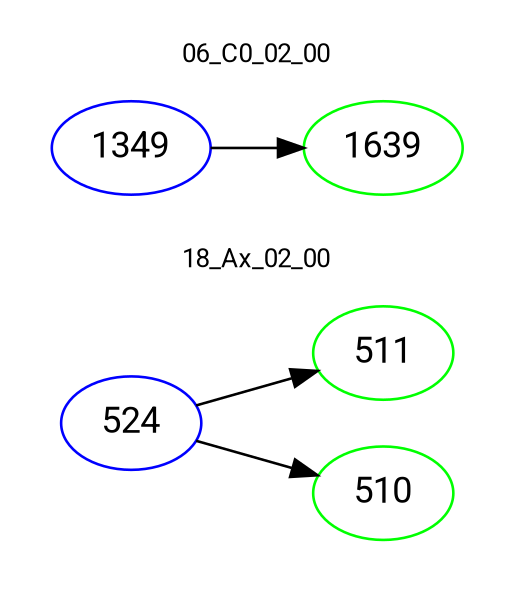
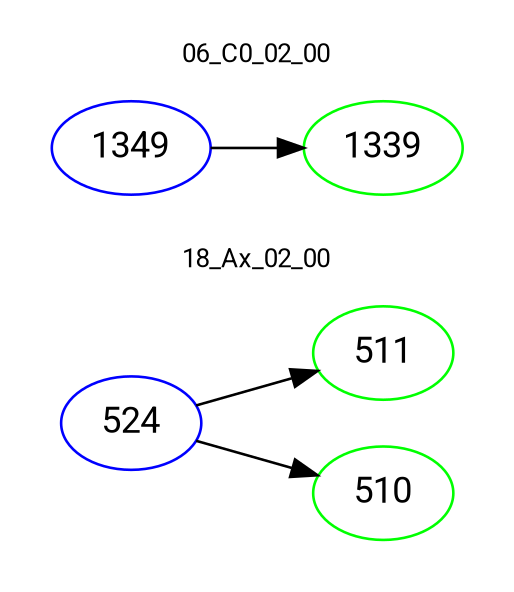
(383, 148) -> (383, 148)
